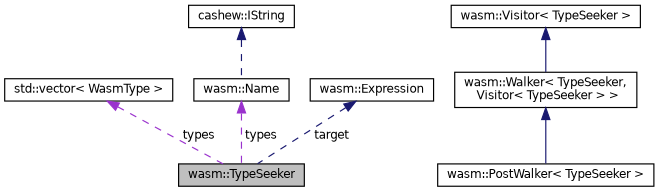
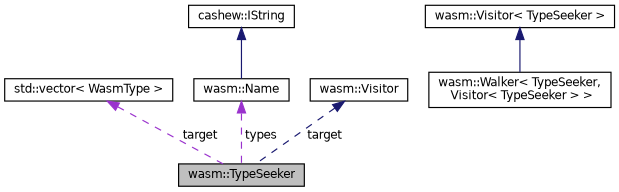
(241, 59) -> (241, 59)
(372, 90) -> (359, 90)
(197, 136) -> (199, 136)
(546, 175) -> none
